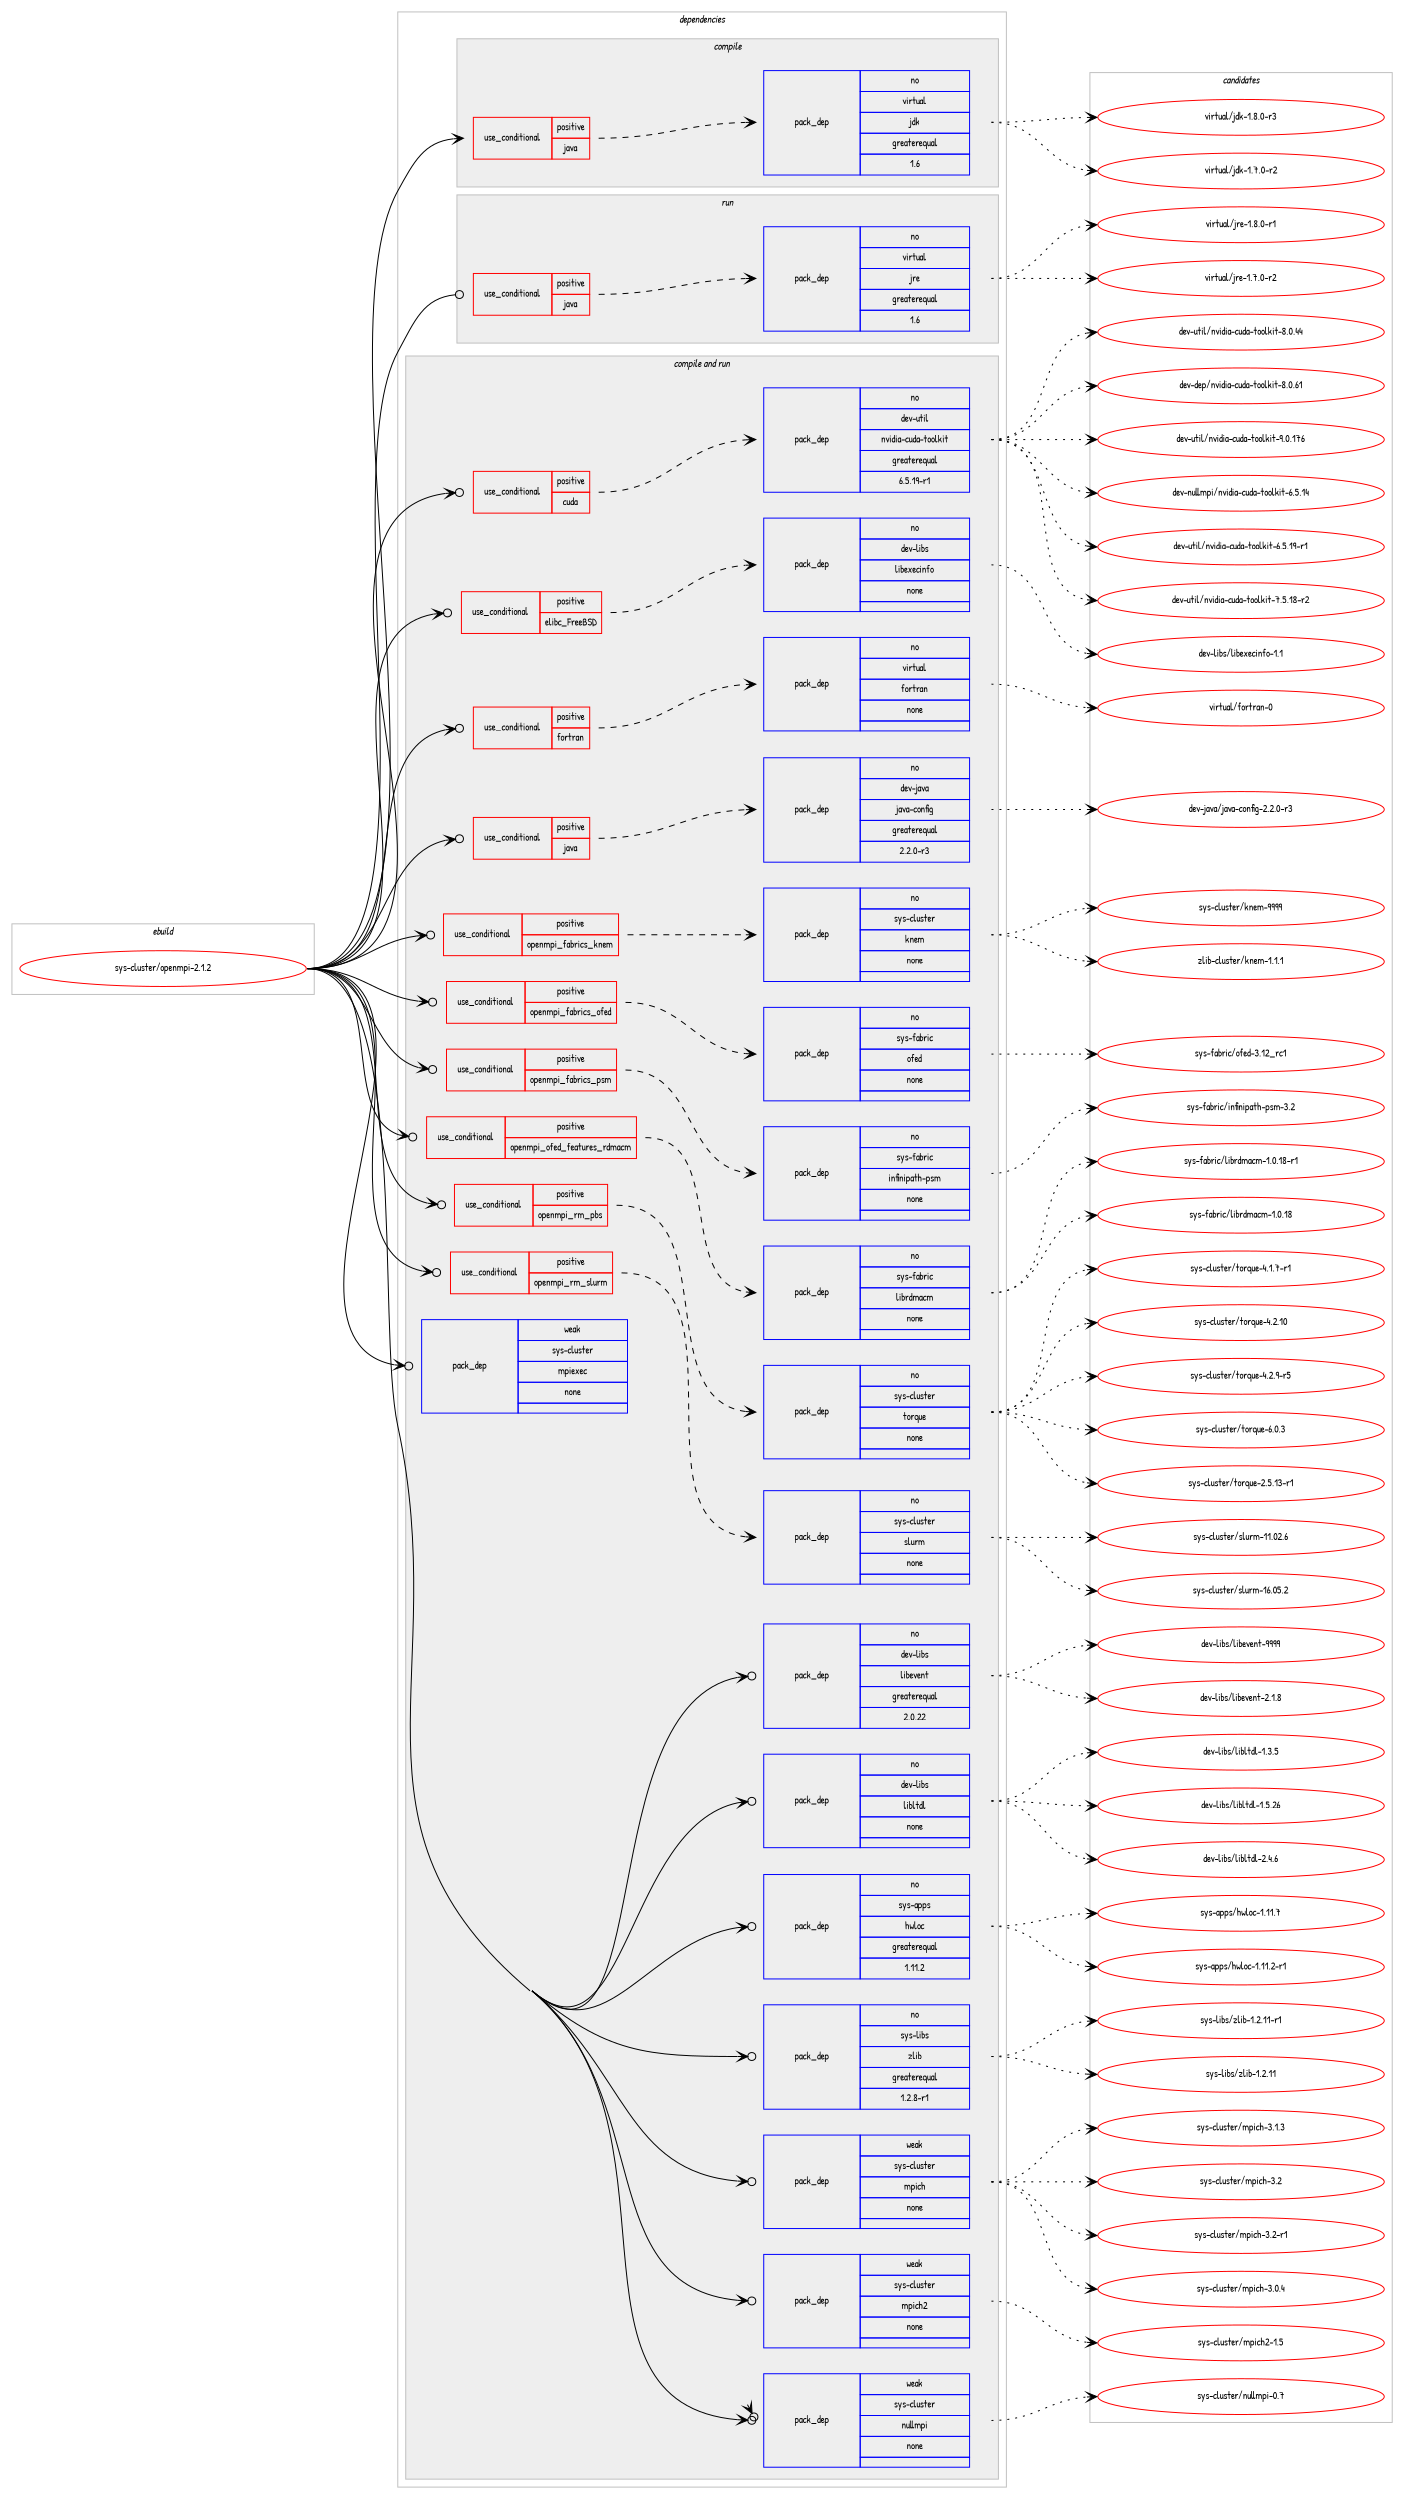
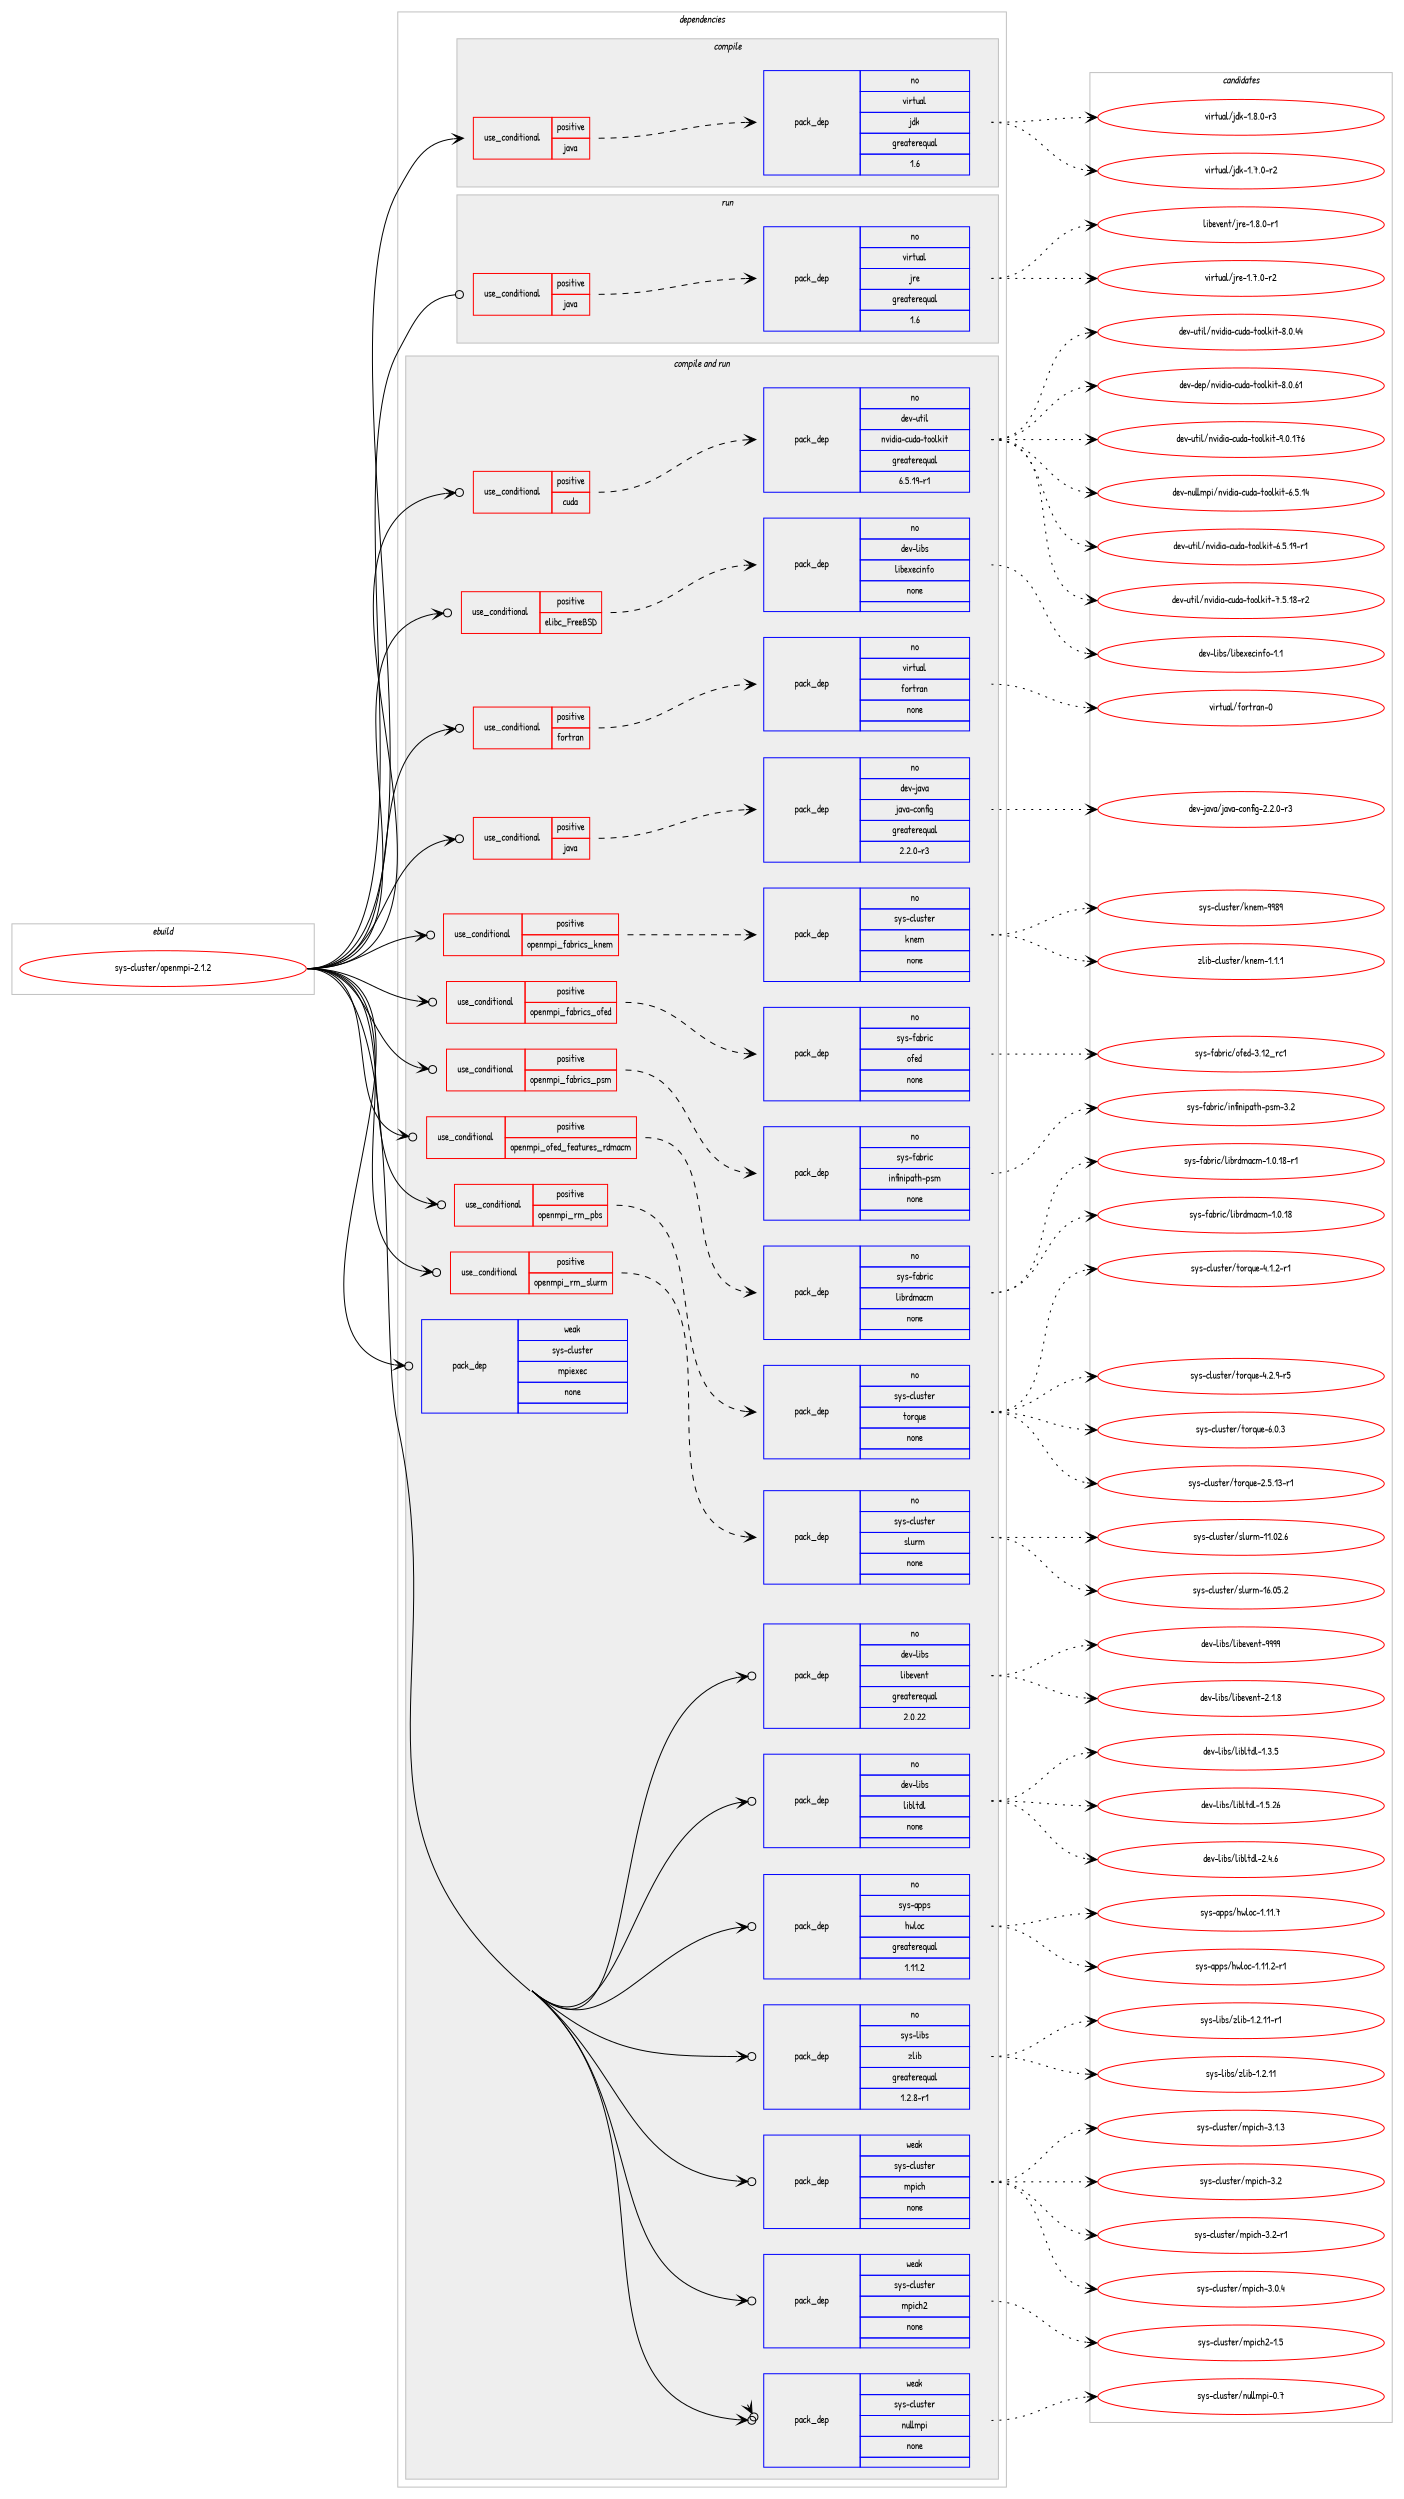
(1241, 225) -> (1241, 225)
(1241, 908) -> (1241, 908)
(1241, 1269) -> (1241, 1269)
(1241, 1323) -> none
